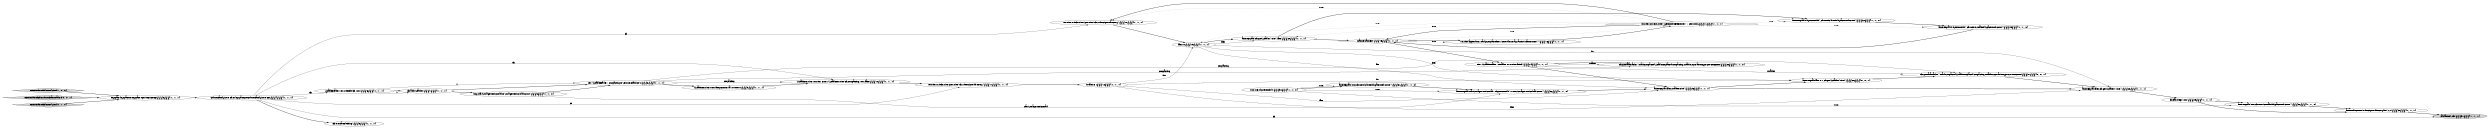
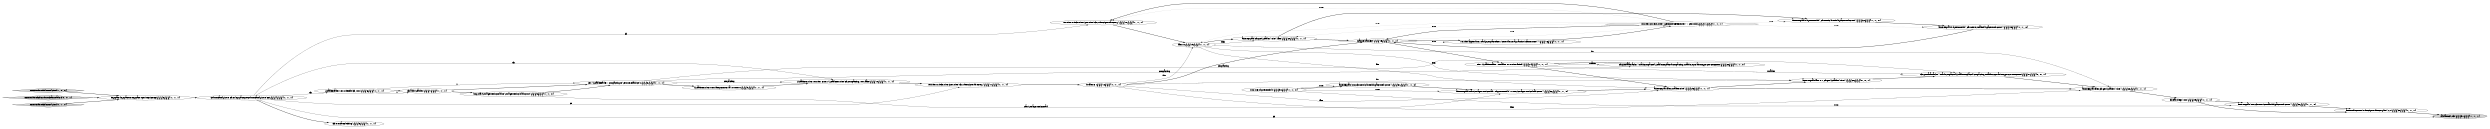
none -> (1243, 59)
